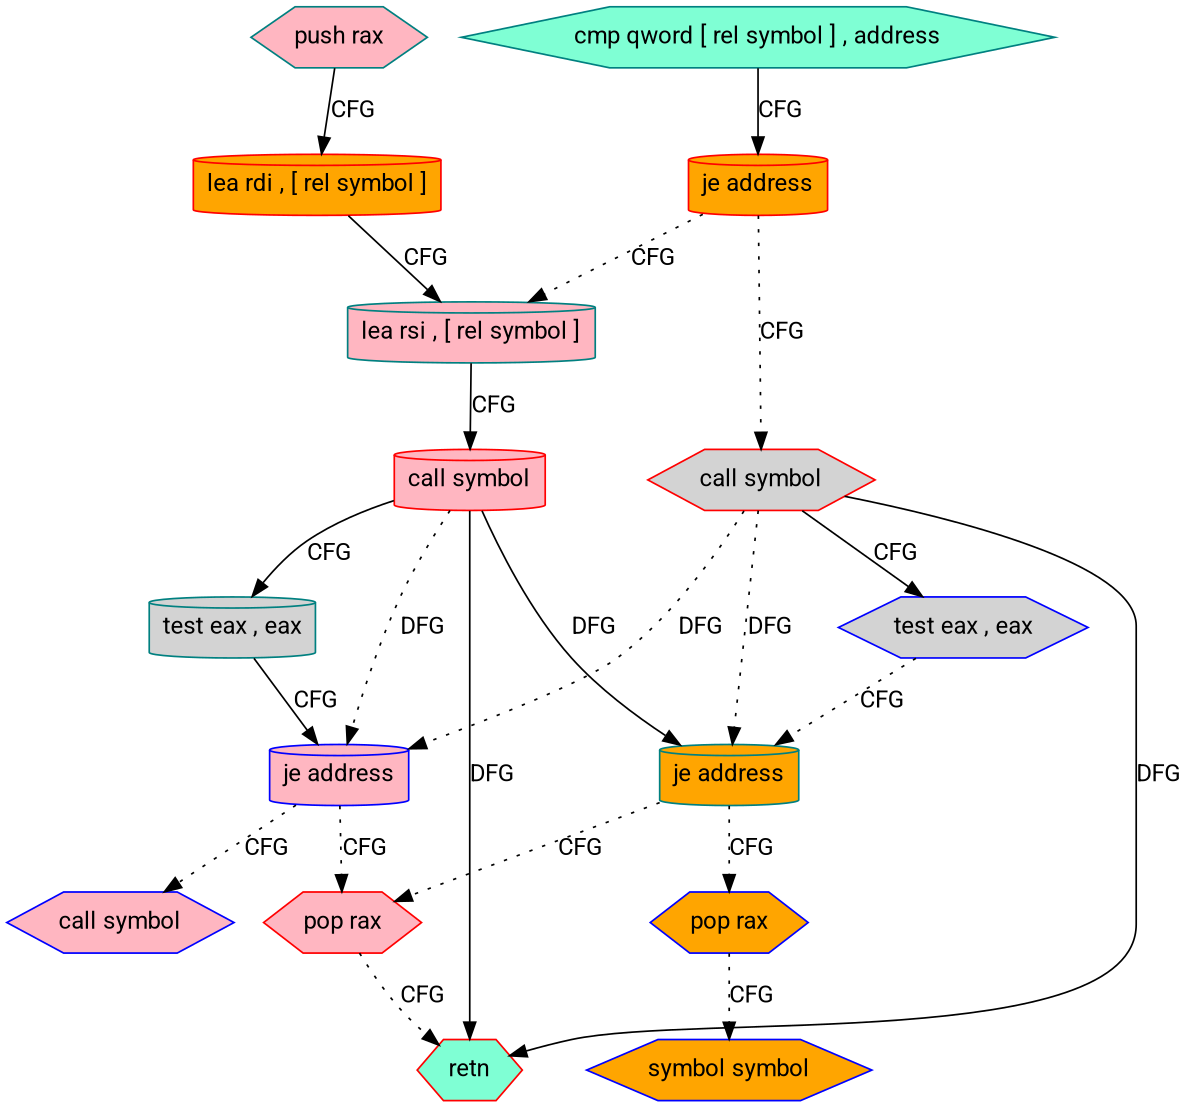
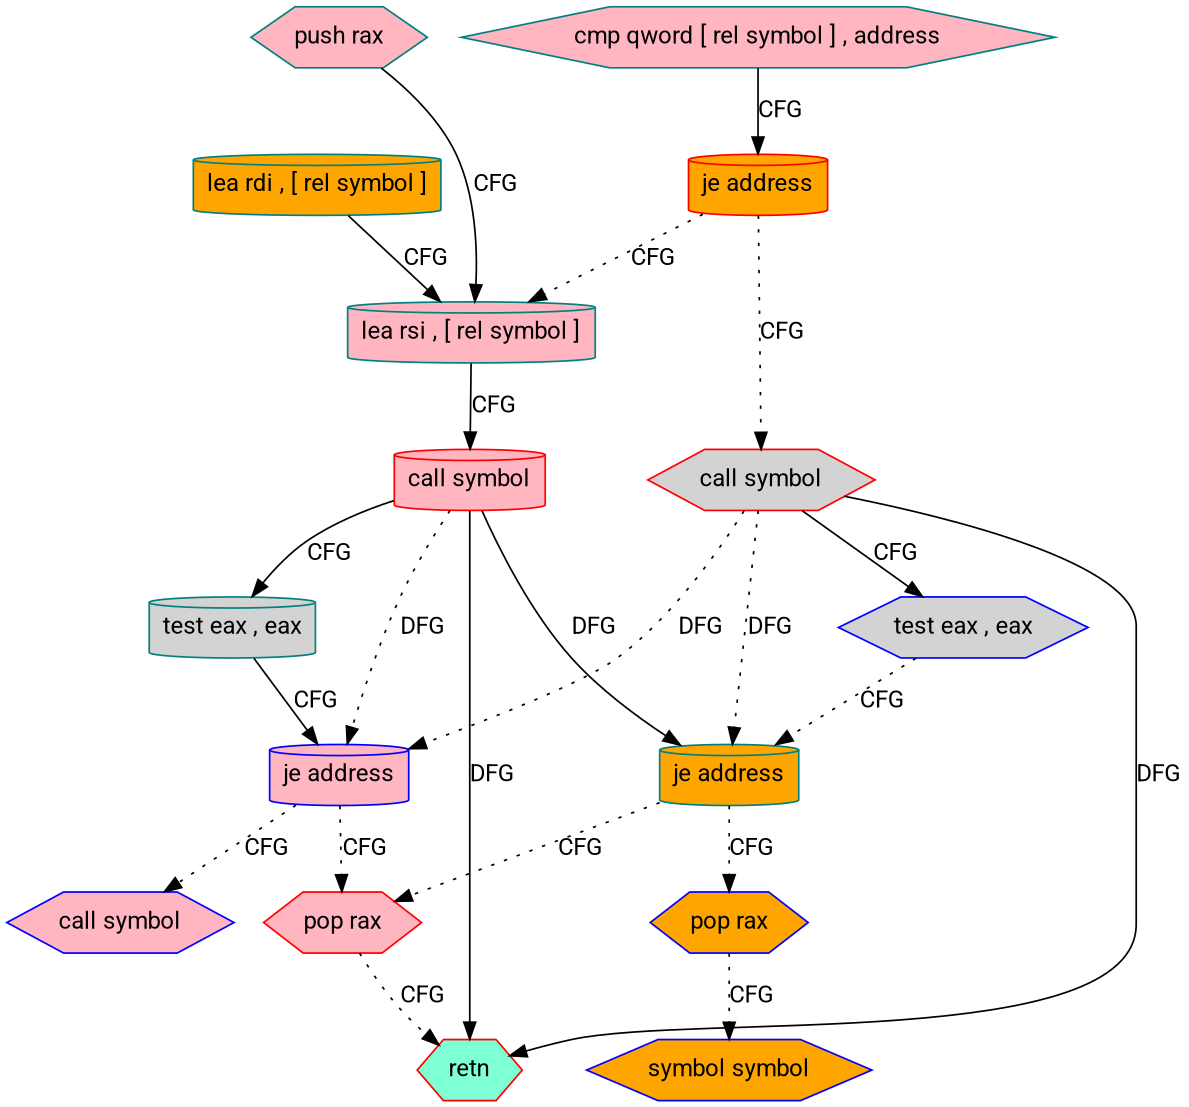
(758, 37) -> (758, 37)
(329, 103) -> (459, 162)
(317, 185) -> (317, 185)
